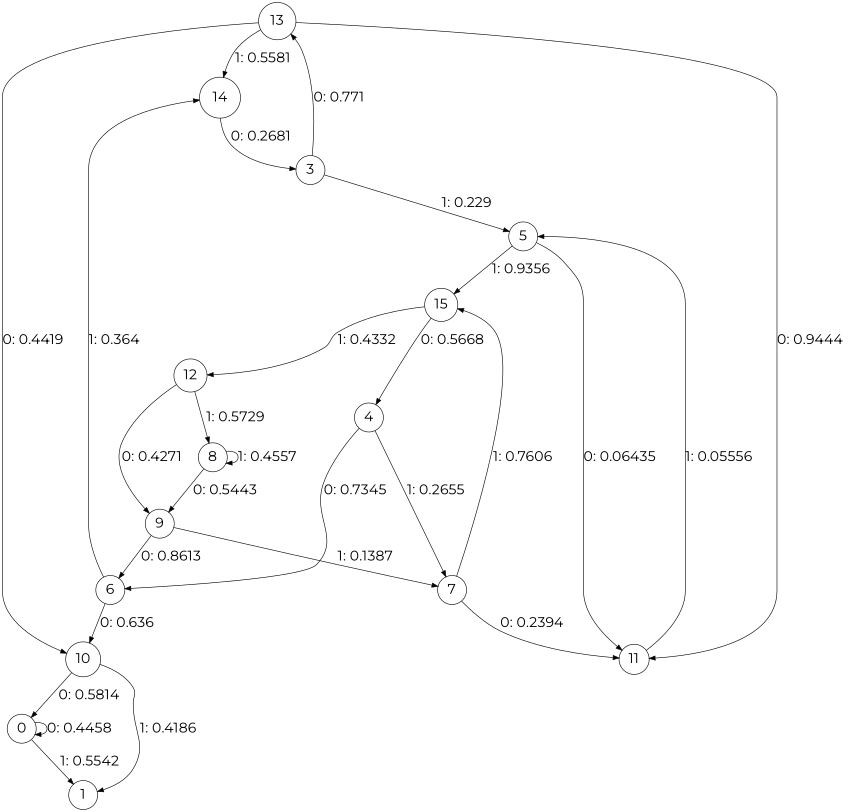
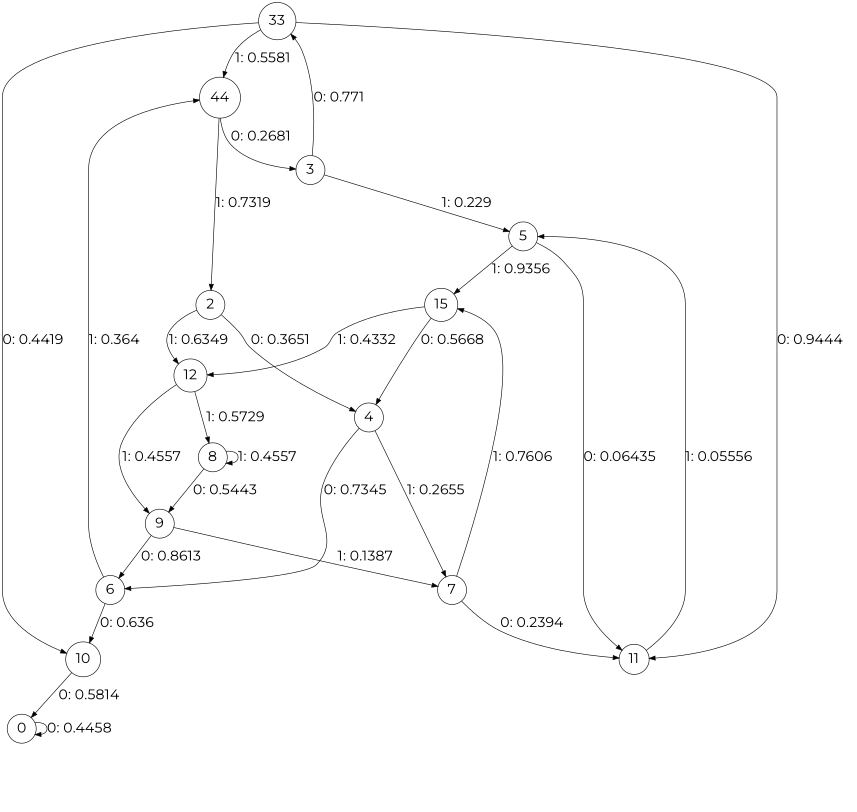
(277, 21) -> (277, 21)
(220, 98) -> (220, 98)
none -> (210, 305)
(157, 457) -> (157, 457)
(83, 795) -> none
